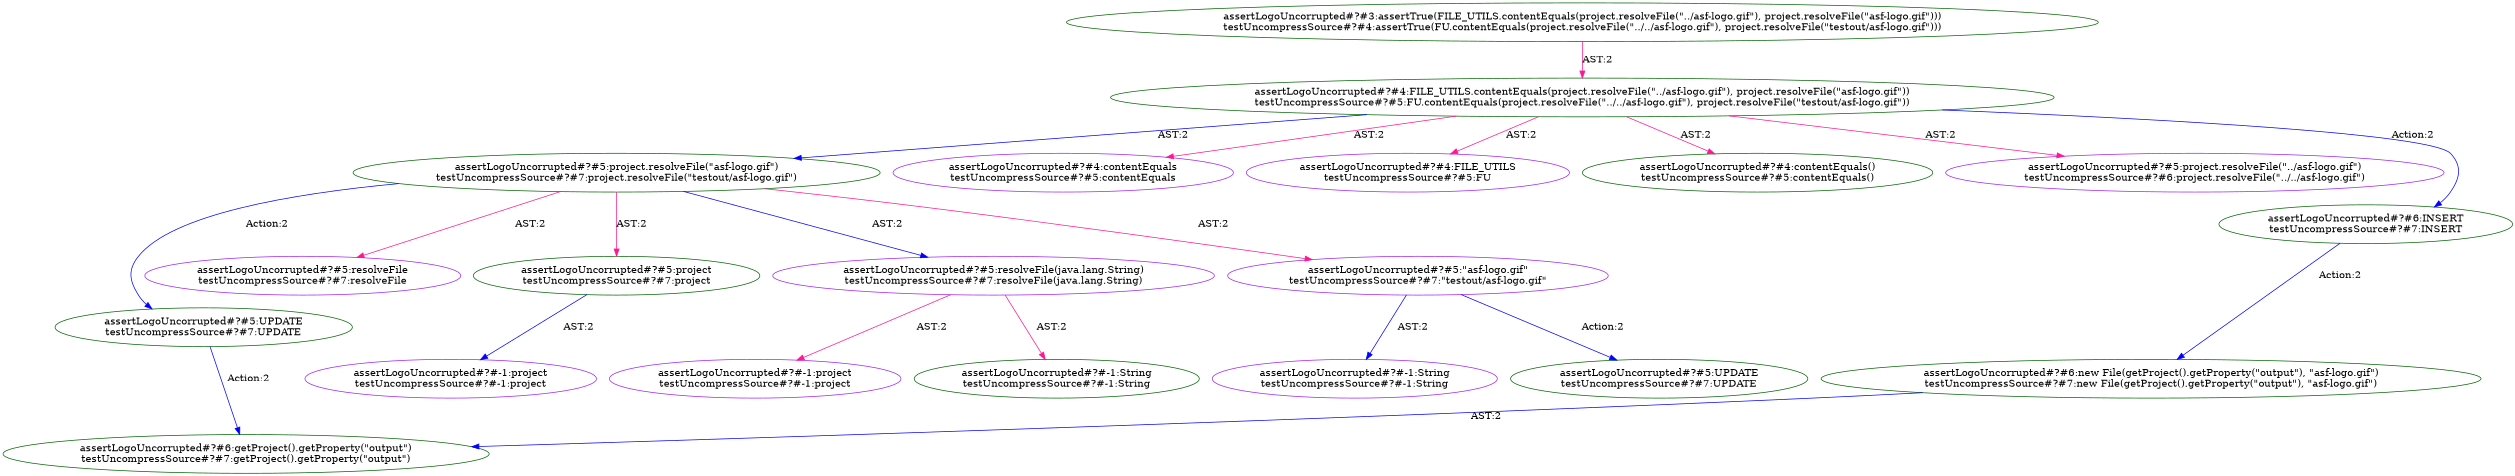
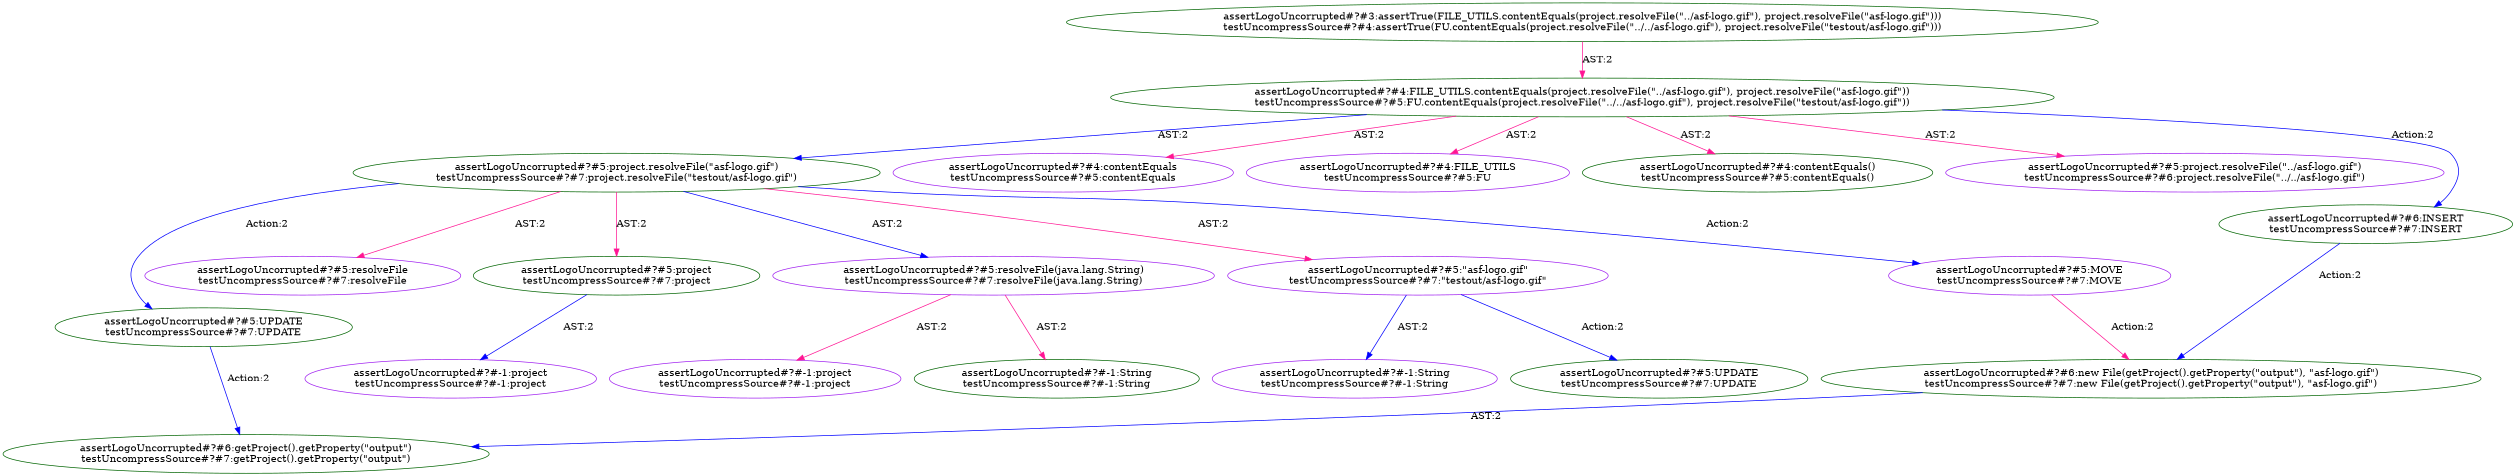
none -> (2030, 276)
